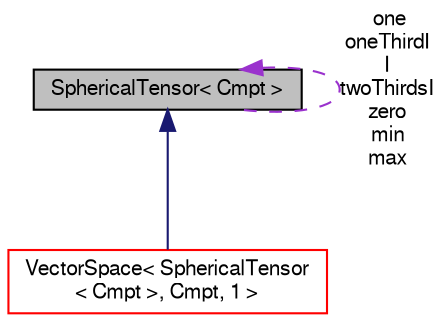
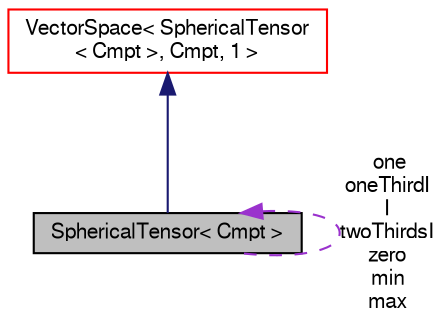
(168, 190) -> (168, 154)
